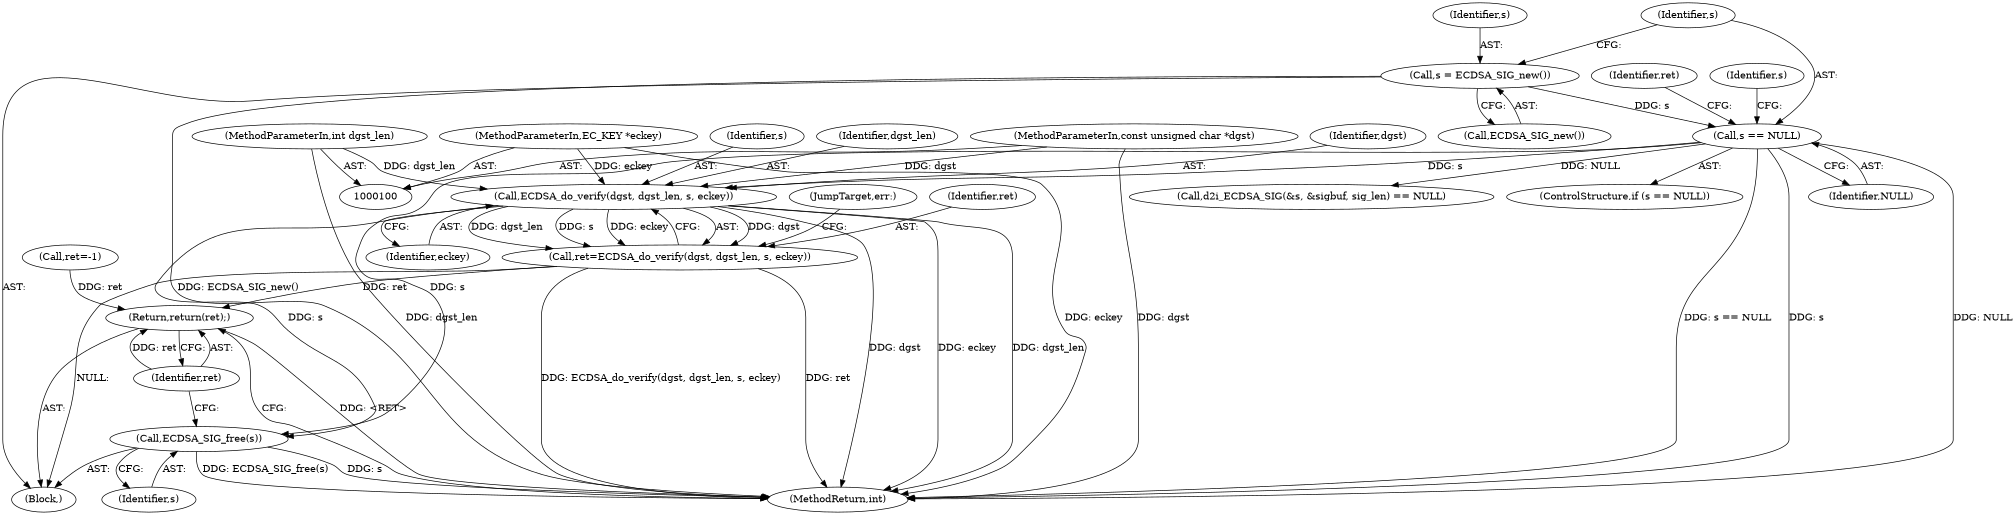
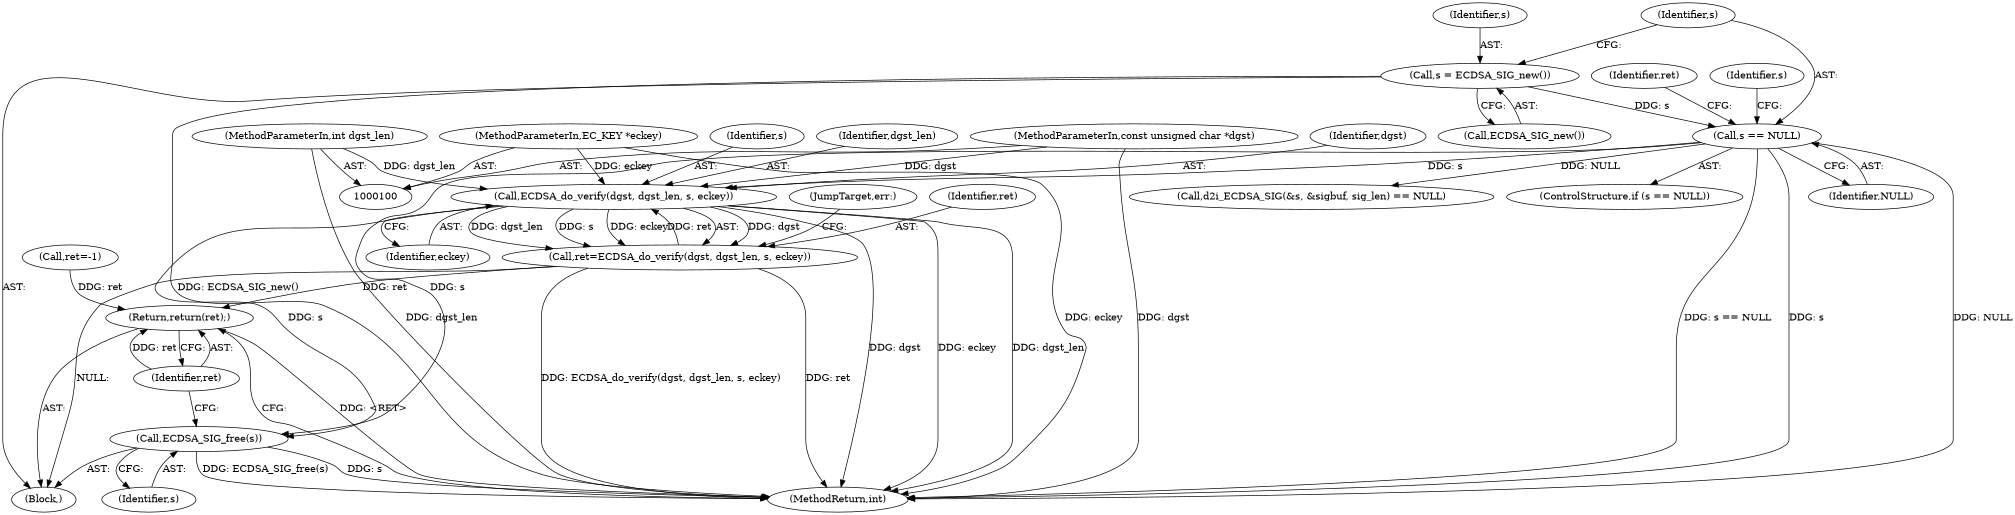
(689, 227) -> (689, 227)
